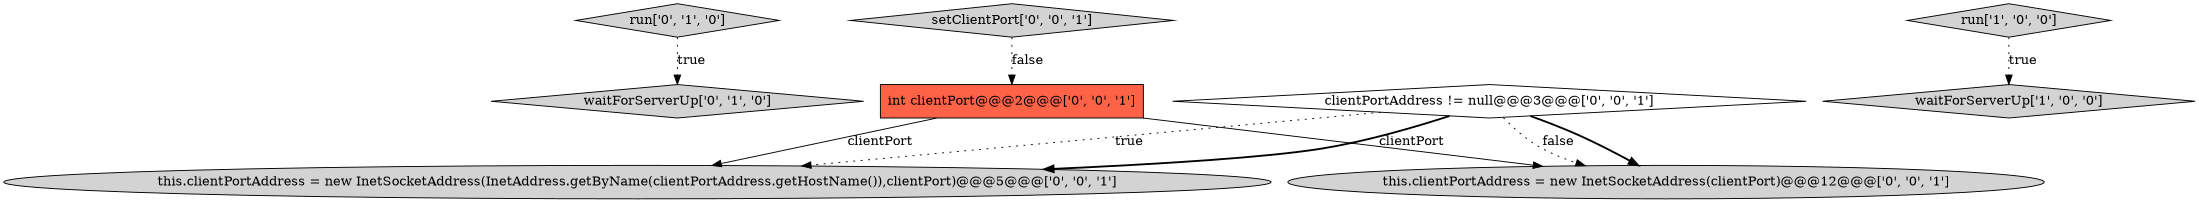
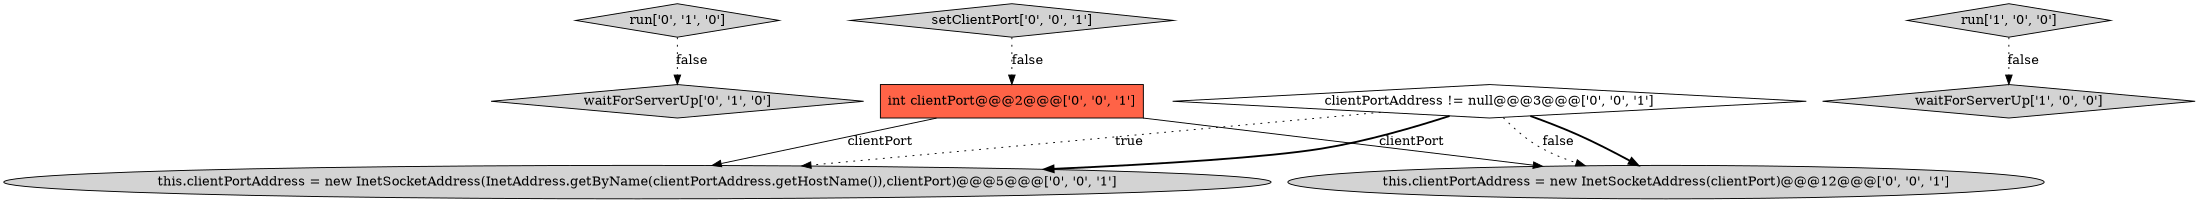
(692, 61) -> (692, 61)
(2023, 61) -> (2023, 61)
